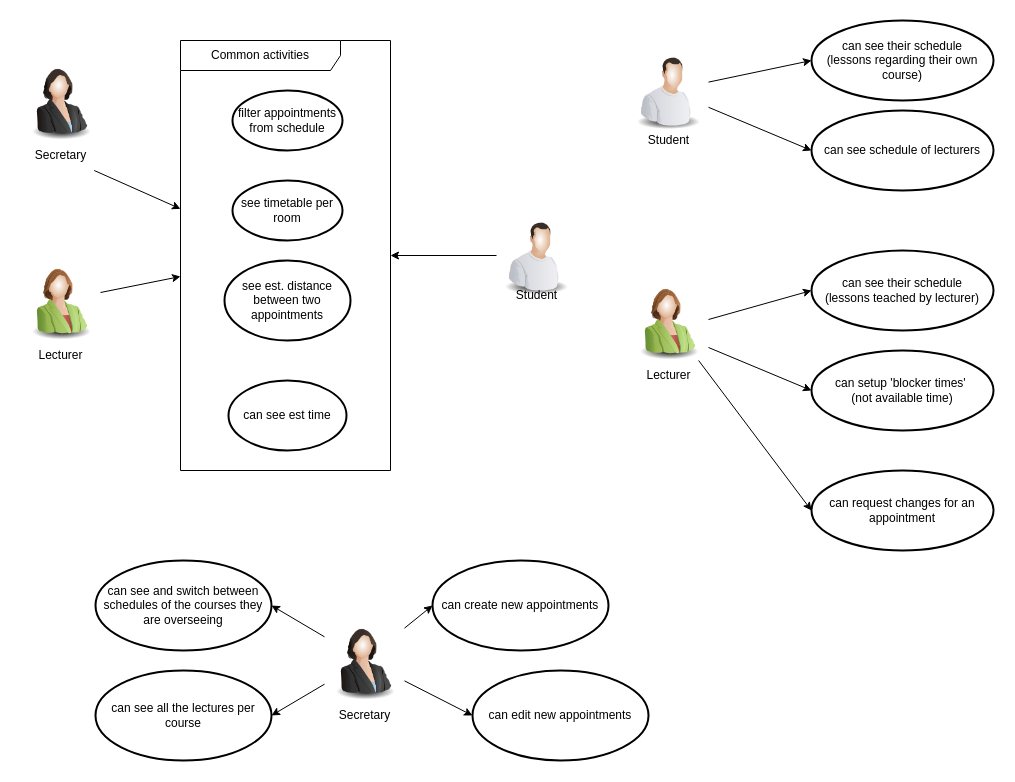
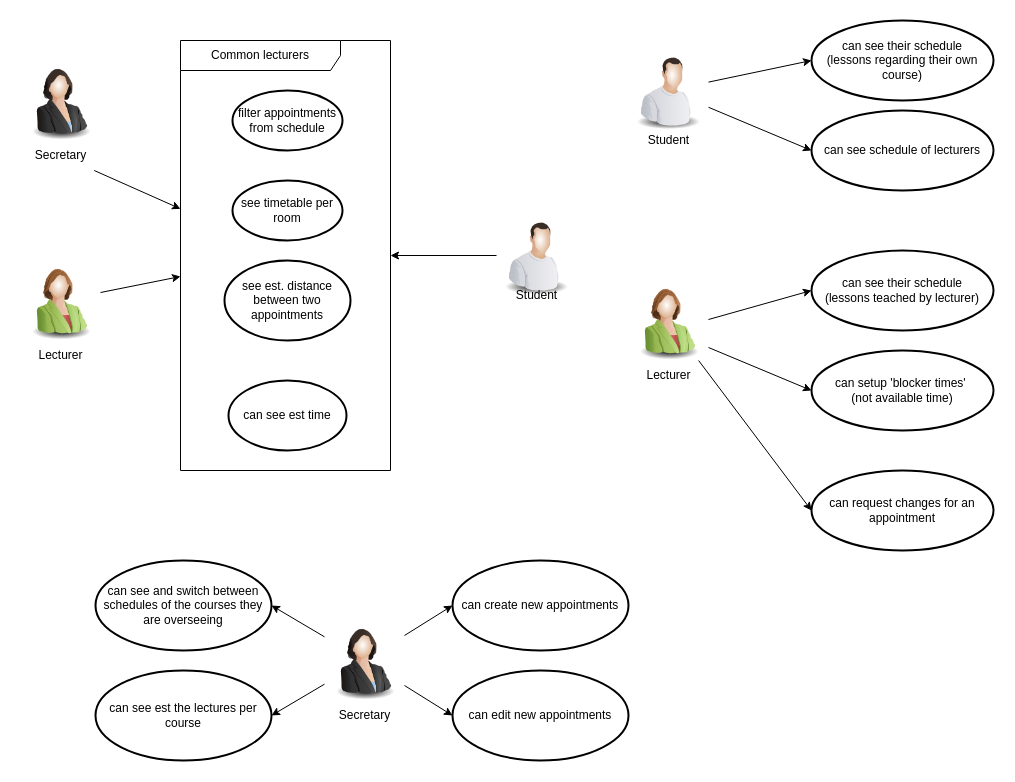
(261, 56) -> (261, 56)
(521, 606) -> (541, 606)
(184, 716) -> (184, 716)
(561, 716) -> (541, 716)
